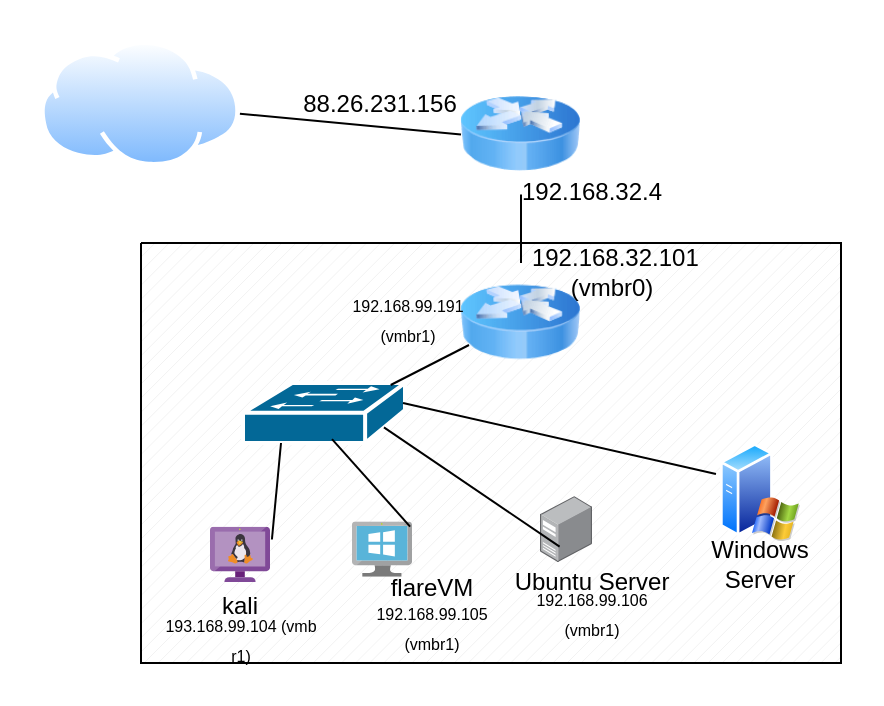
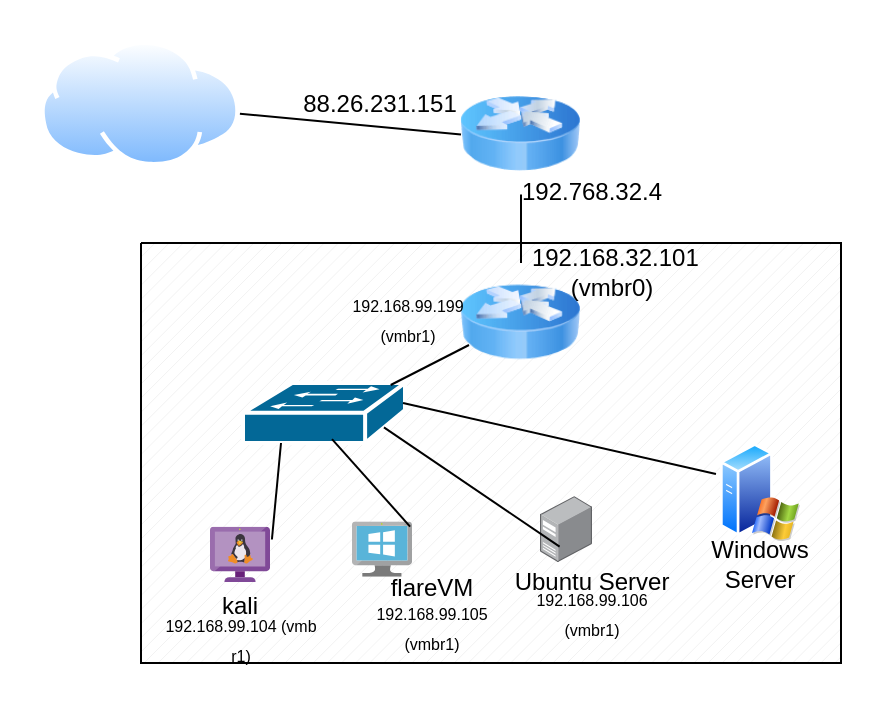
(381, 105) -> (381, 105)
(593, 193) -> (593, 193)
(409, 319) -> (409, 319)
(242, 639) -> (242, 639)
